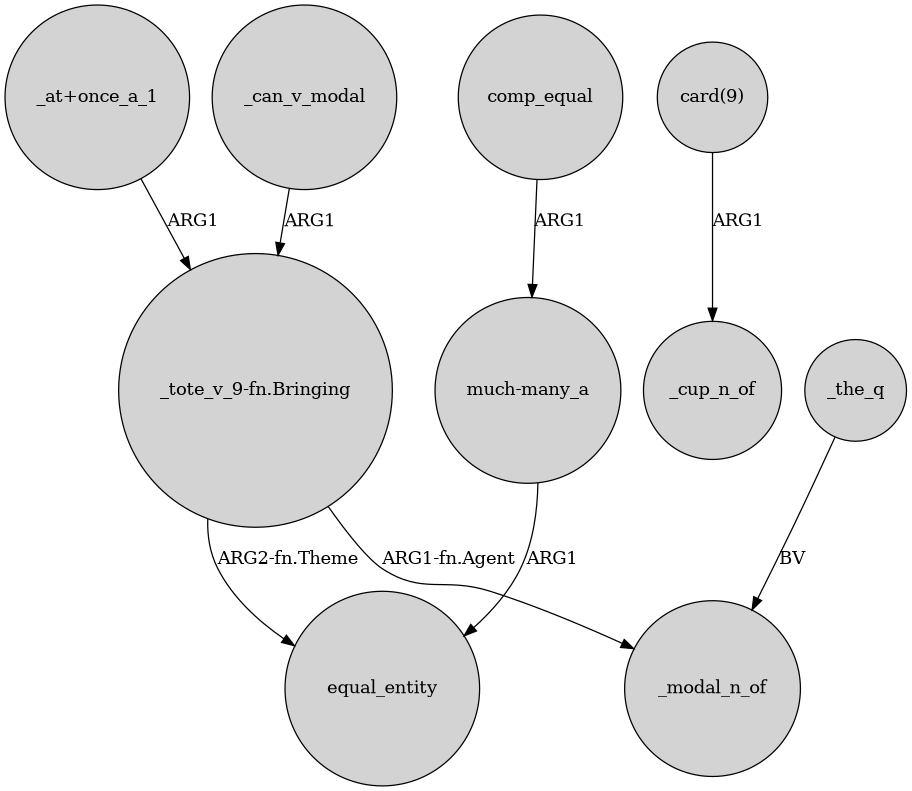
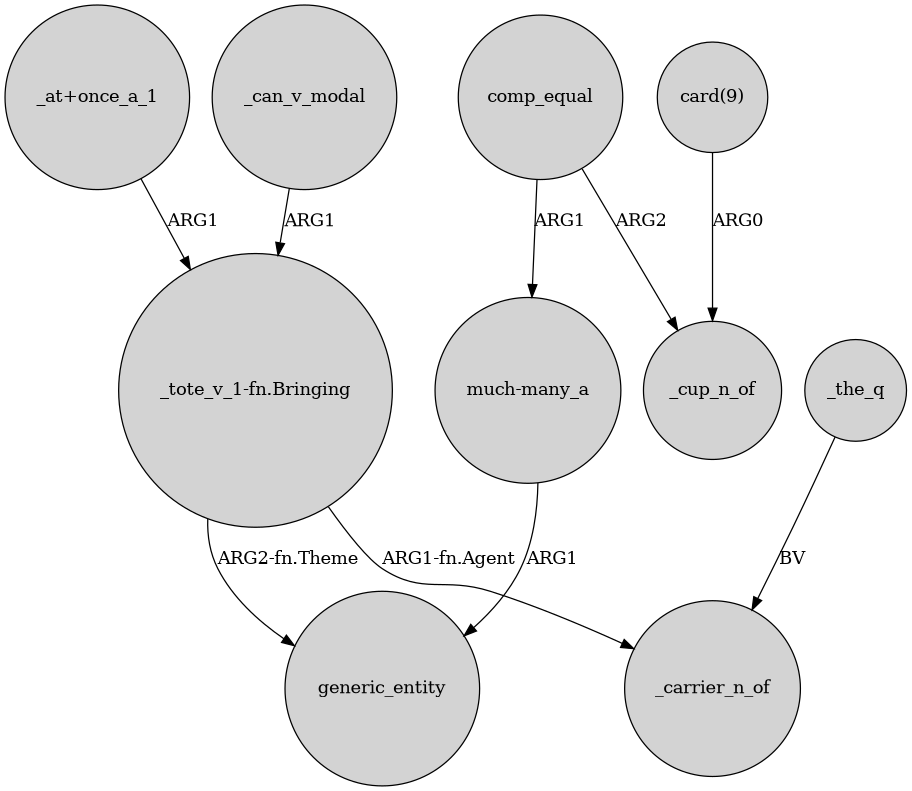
(738, 222) -> (738, 222)
none -> (627, 244)
(256, 390) -> (256, 390)
(382, 689) -> (382, 689)
(713, 689) -> (713, 689)
